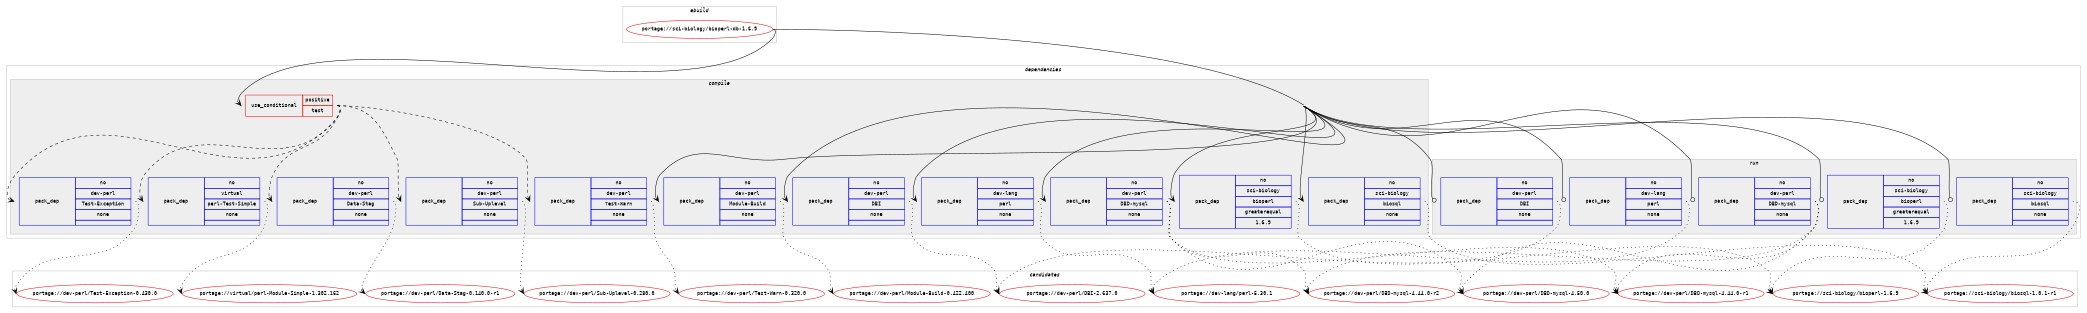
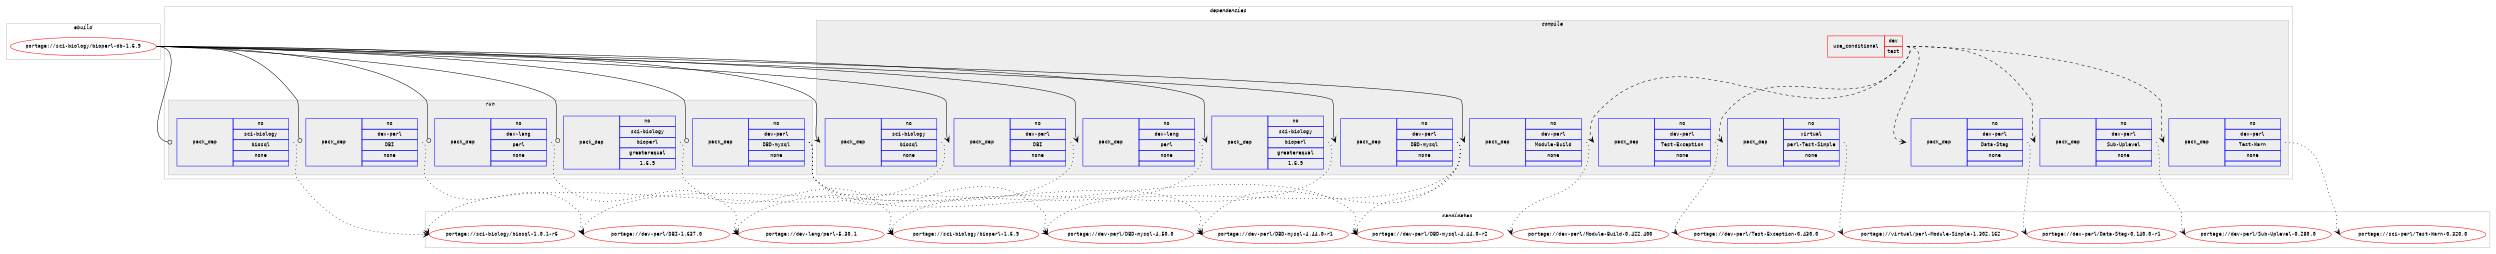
(564, 69) -> none
(318, 100) -> (1894, 41)
(752, 294) -> (2413, 235)
(1072, 294) -> (657, 235)
(2000, 294) -> (502, 235)
